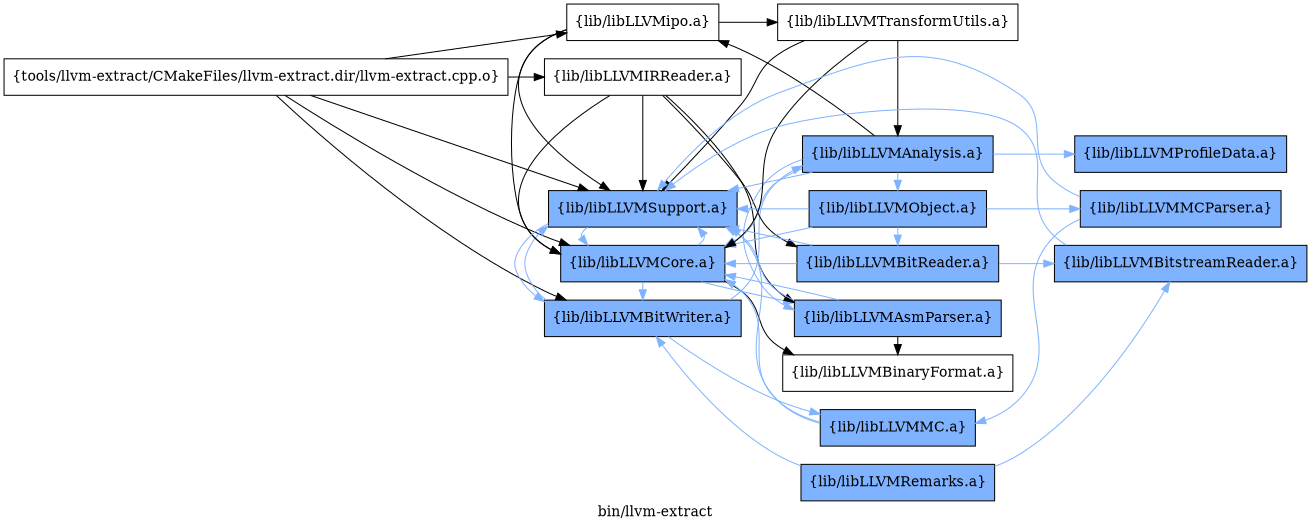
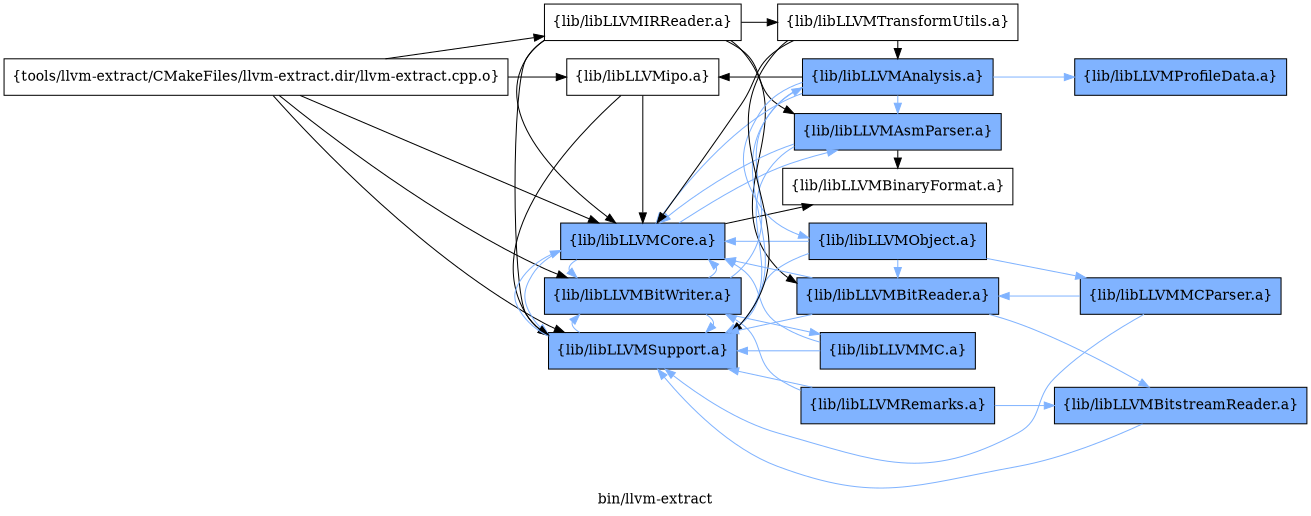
(743, 22) -> (754, 22)
none -> (714, 273)
(1037, 322) -> (1045, 296)
none -> (766, 377)
